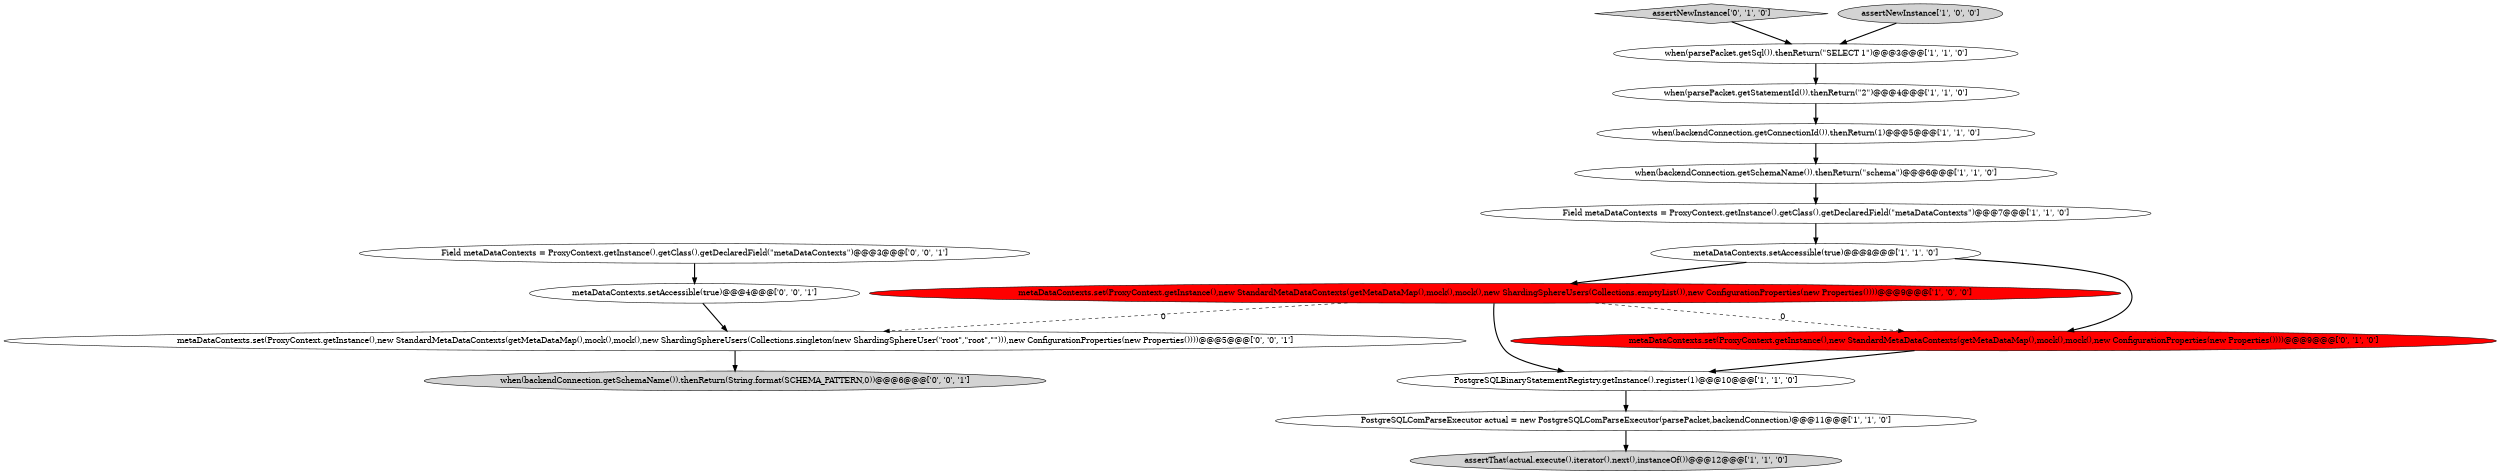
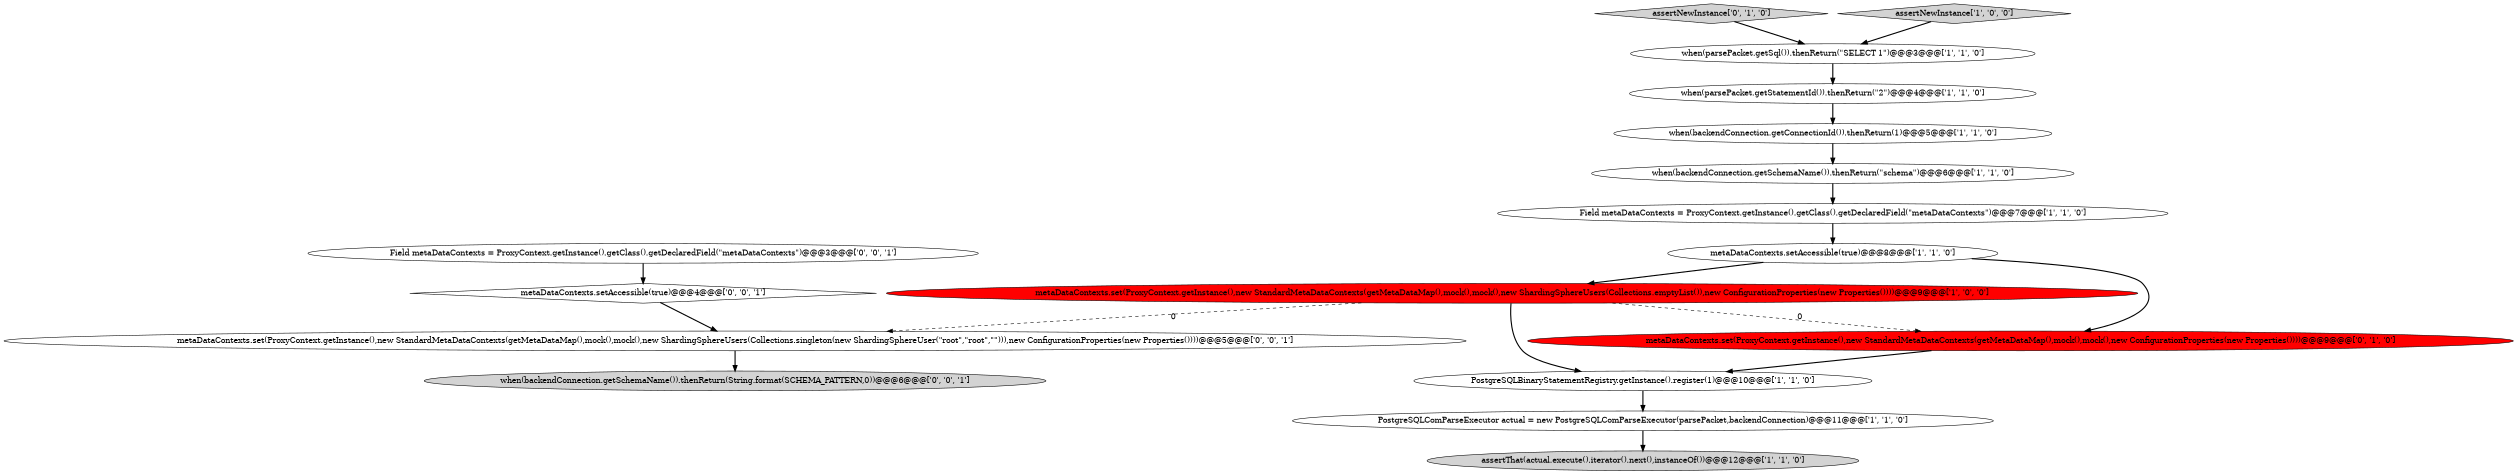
(1920, 14) -> (1954, 14)
(695, 293) -> (643, 293)
